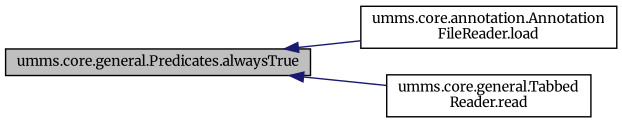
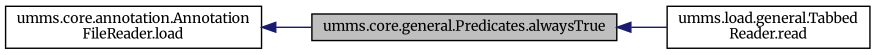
(330, 44) -> (294, 27)
(489, 96) -> (769, 27)
